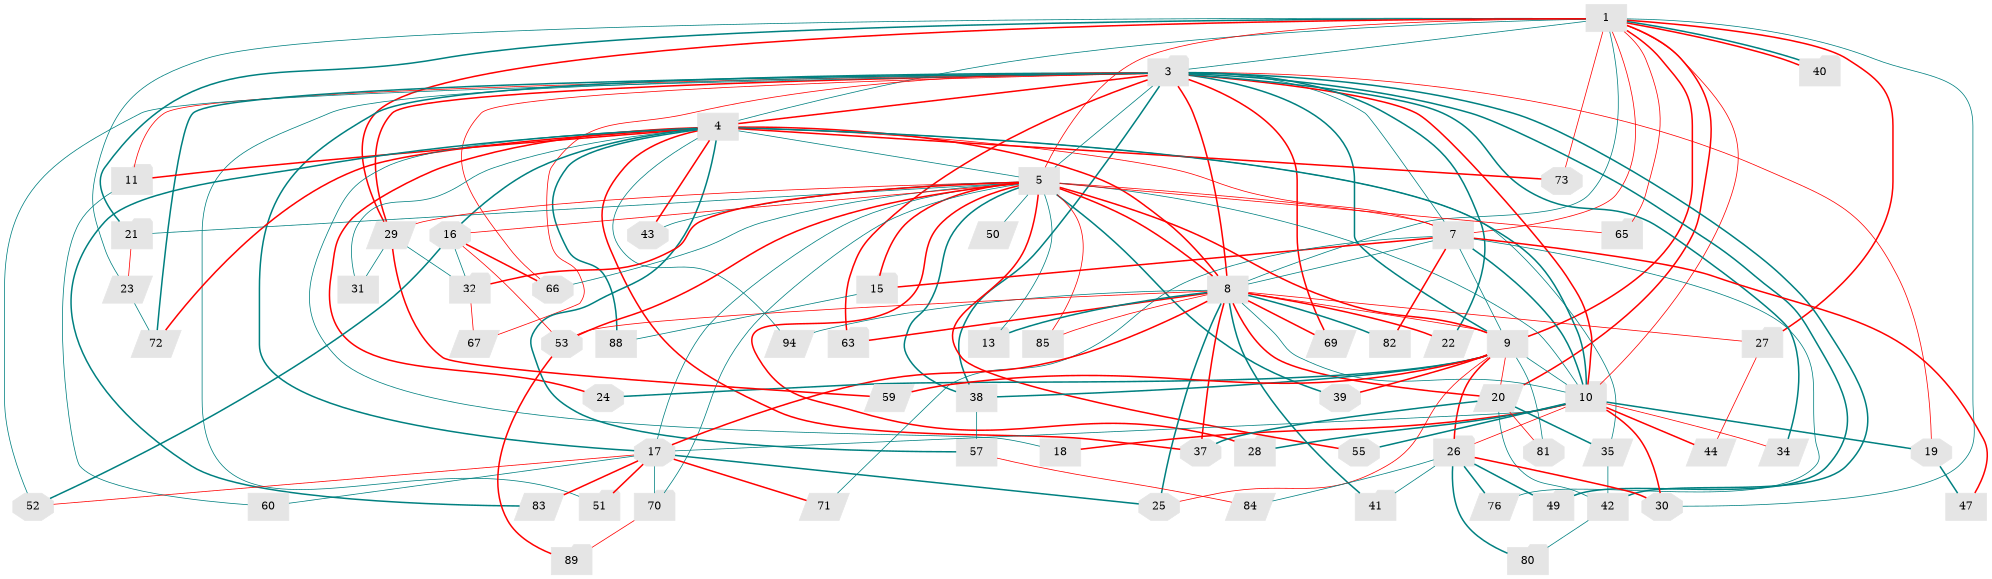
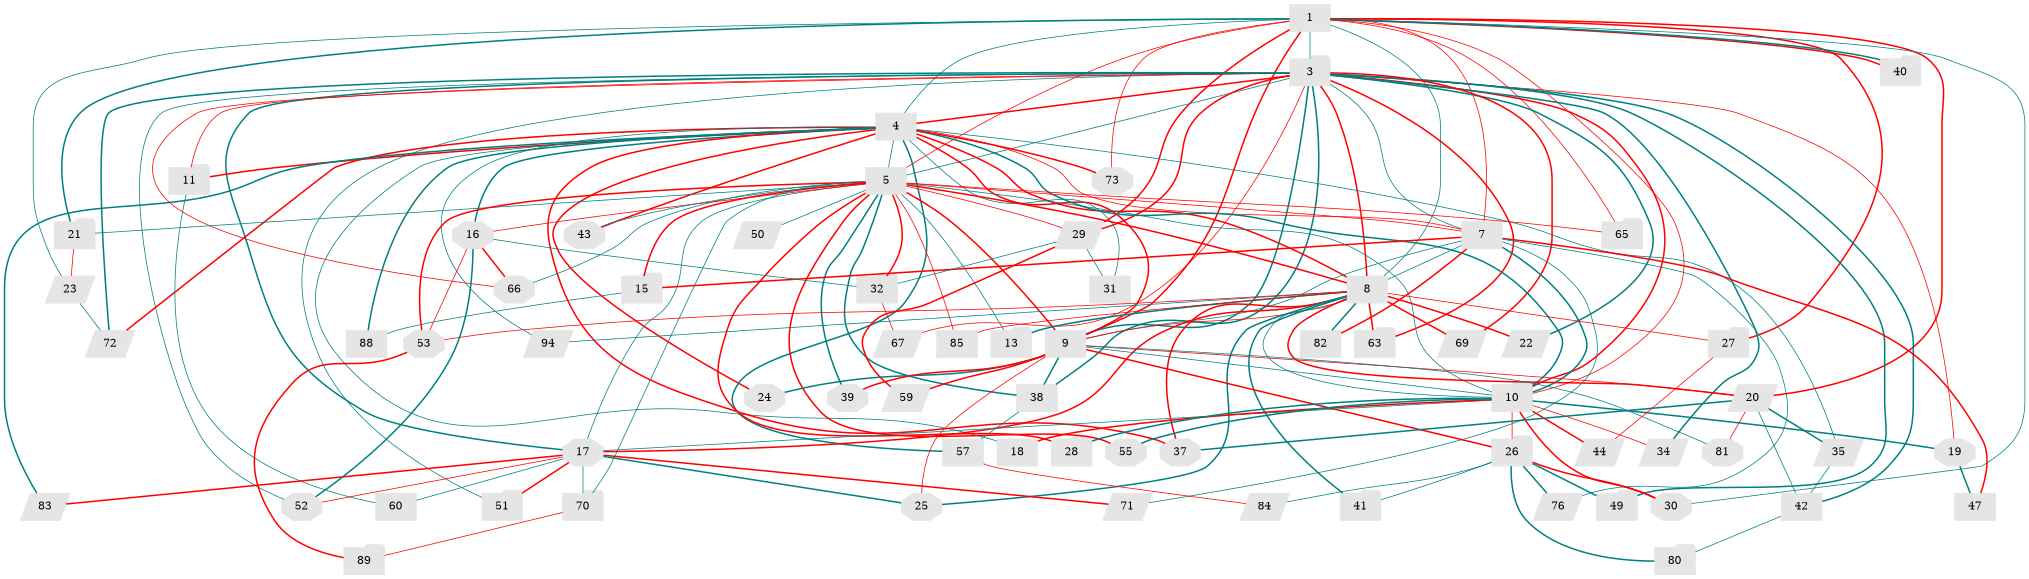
none -> (1136, 234)
